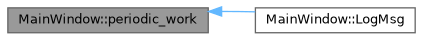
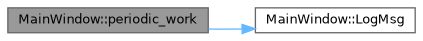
(239, 12) -> (225, 29)
